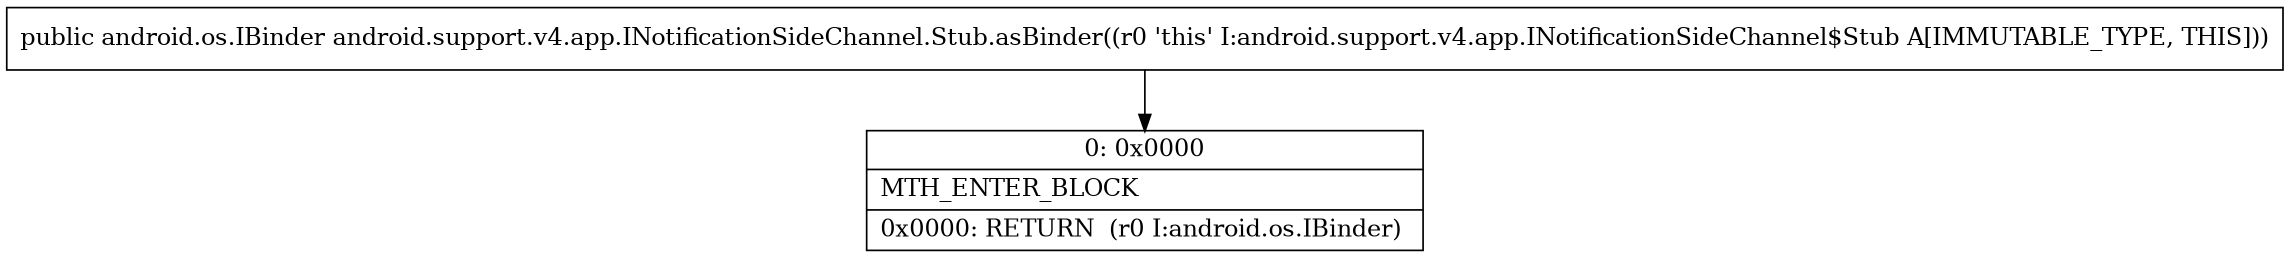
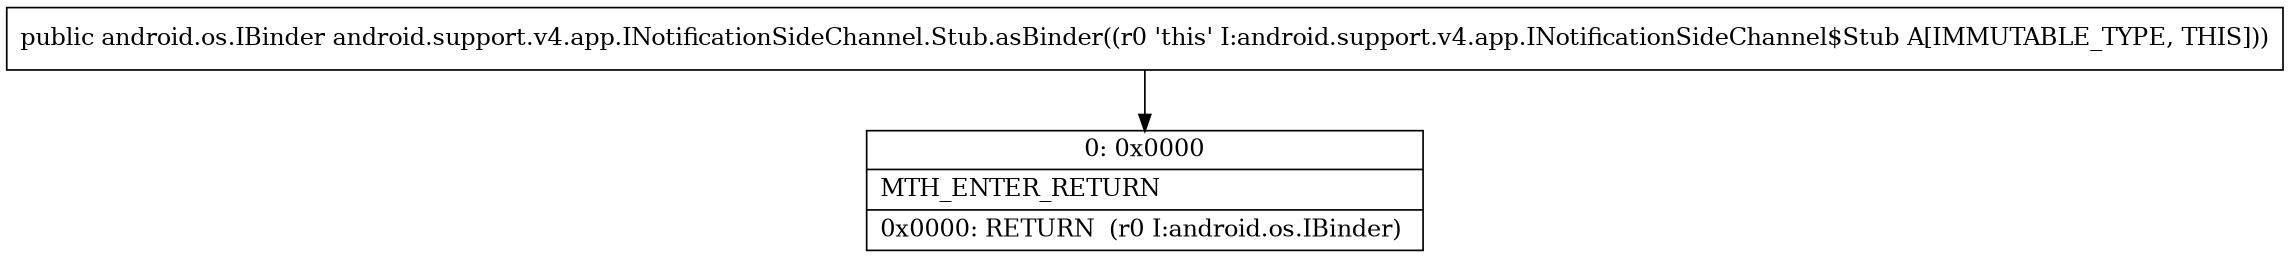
(1010, 189) -> (1020, 189)
